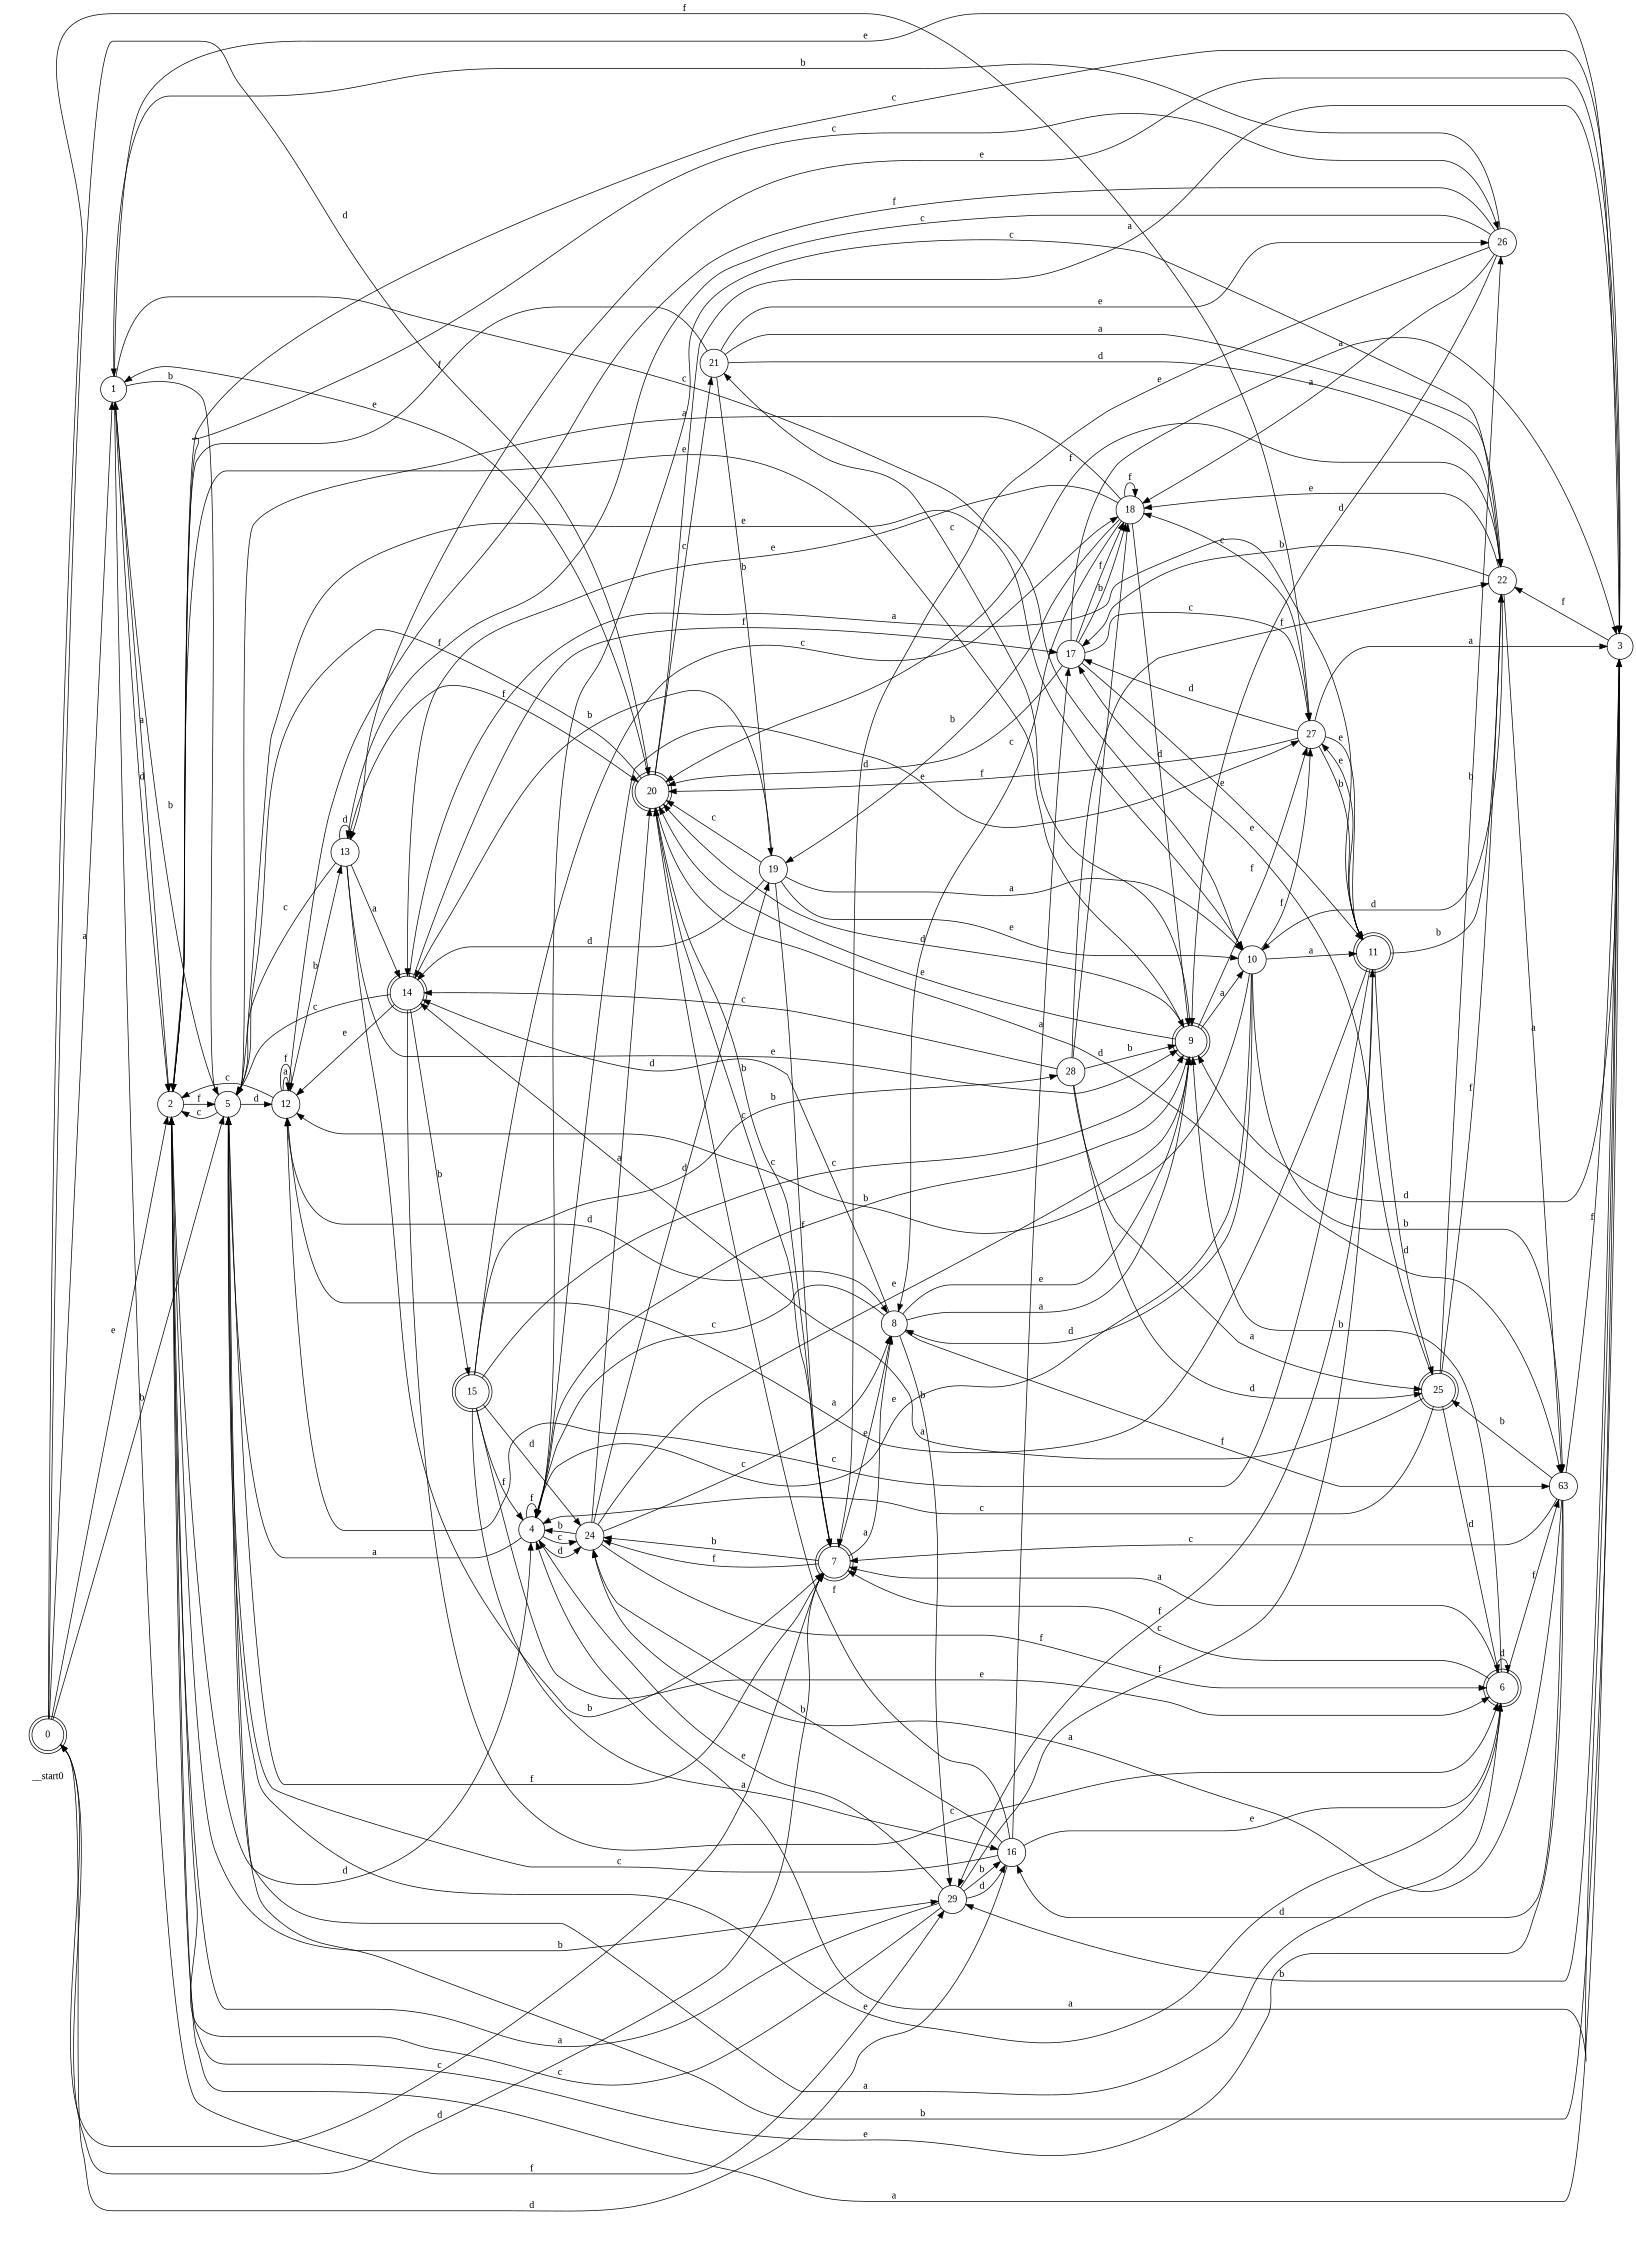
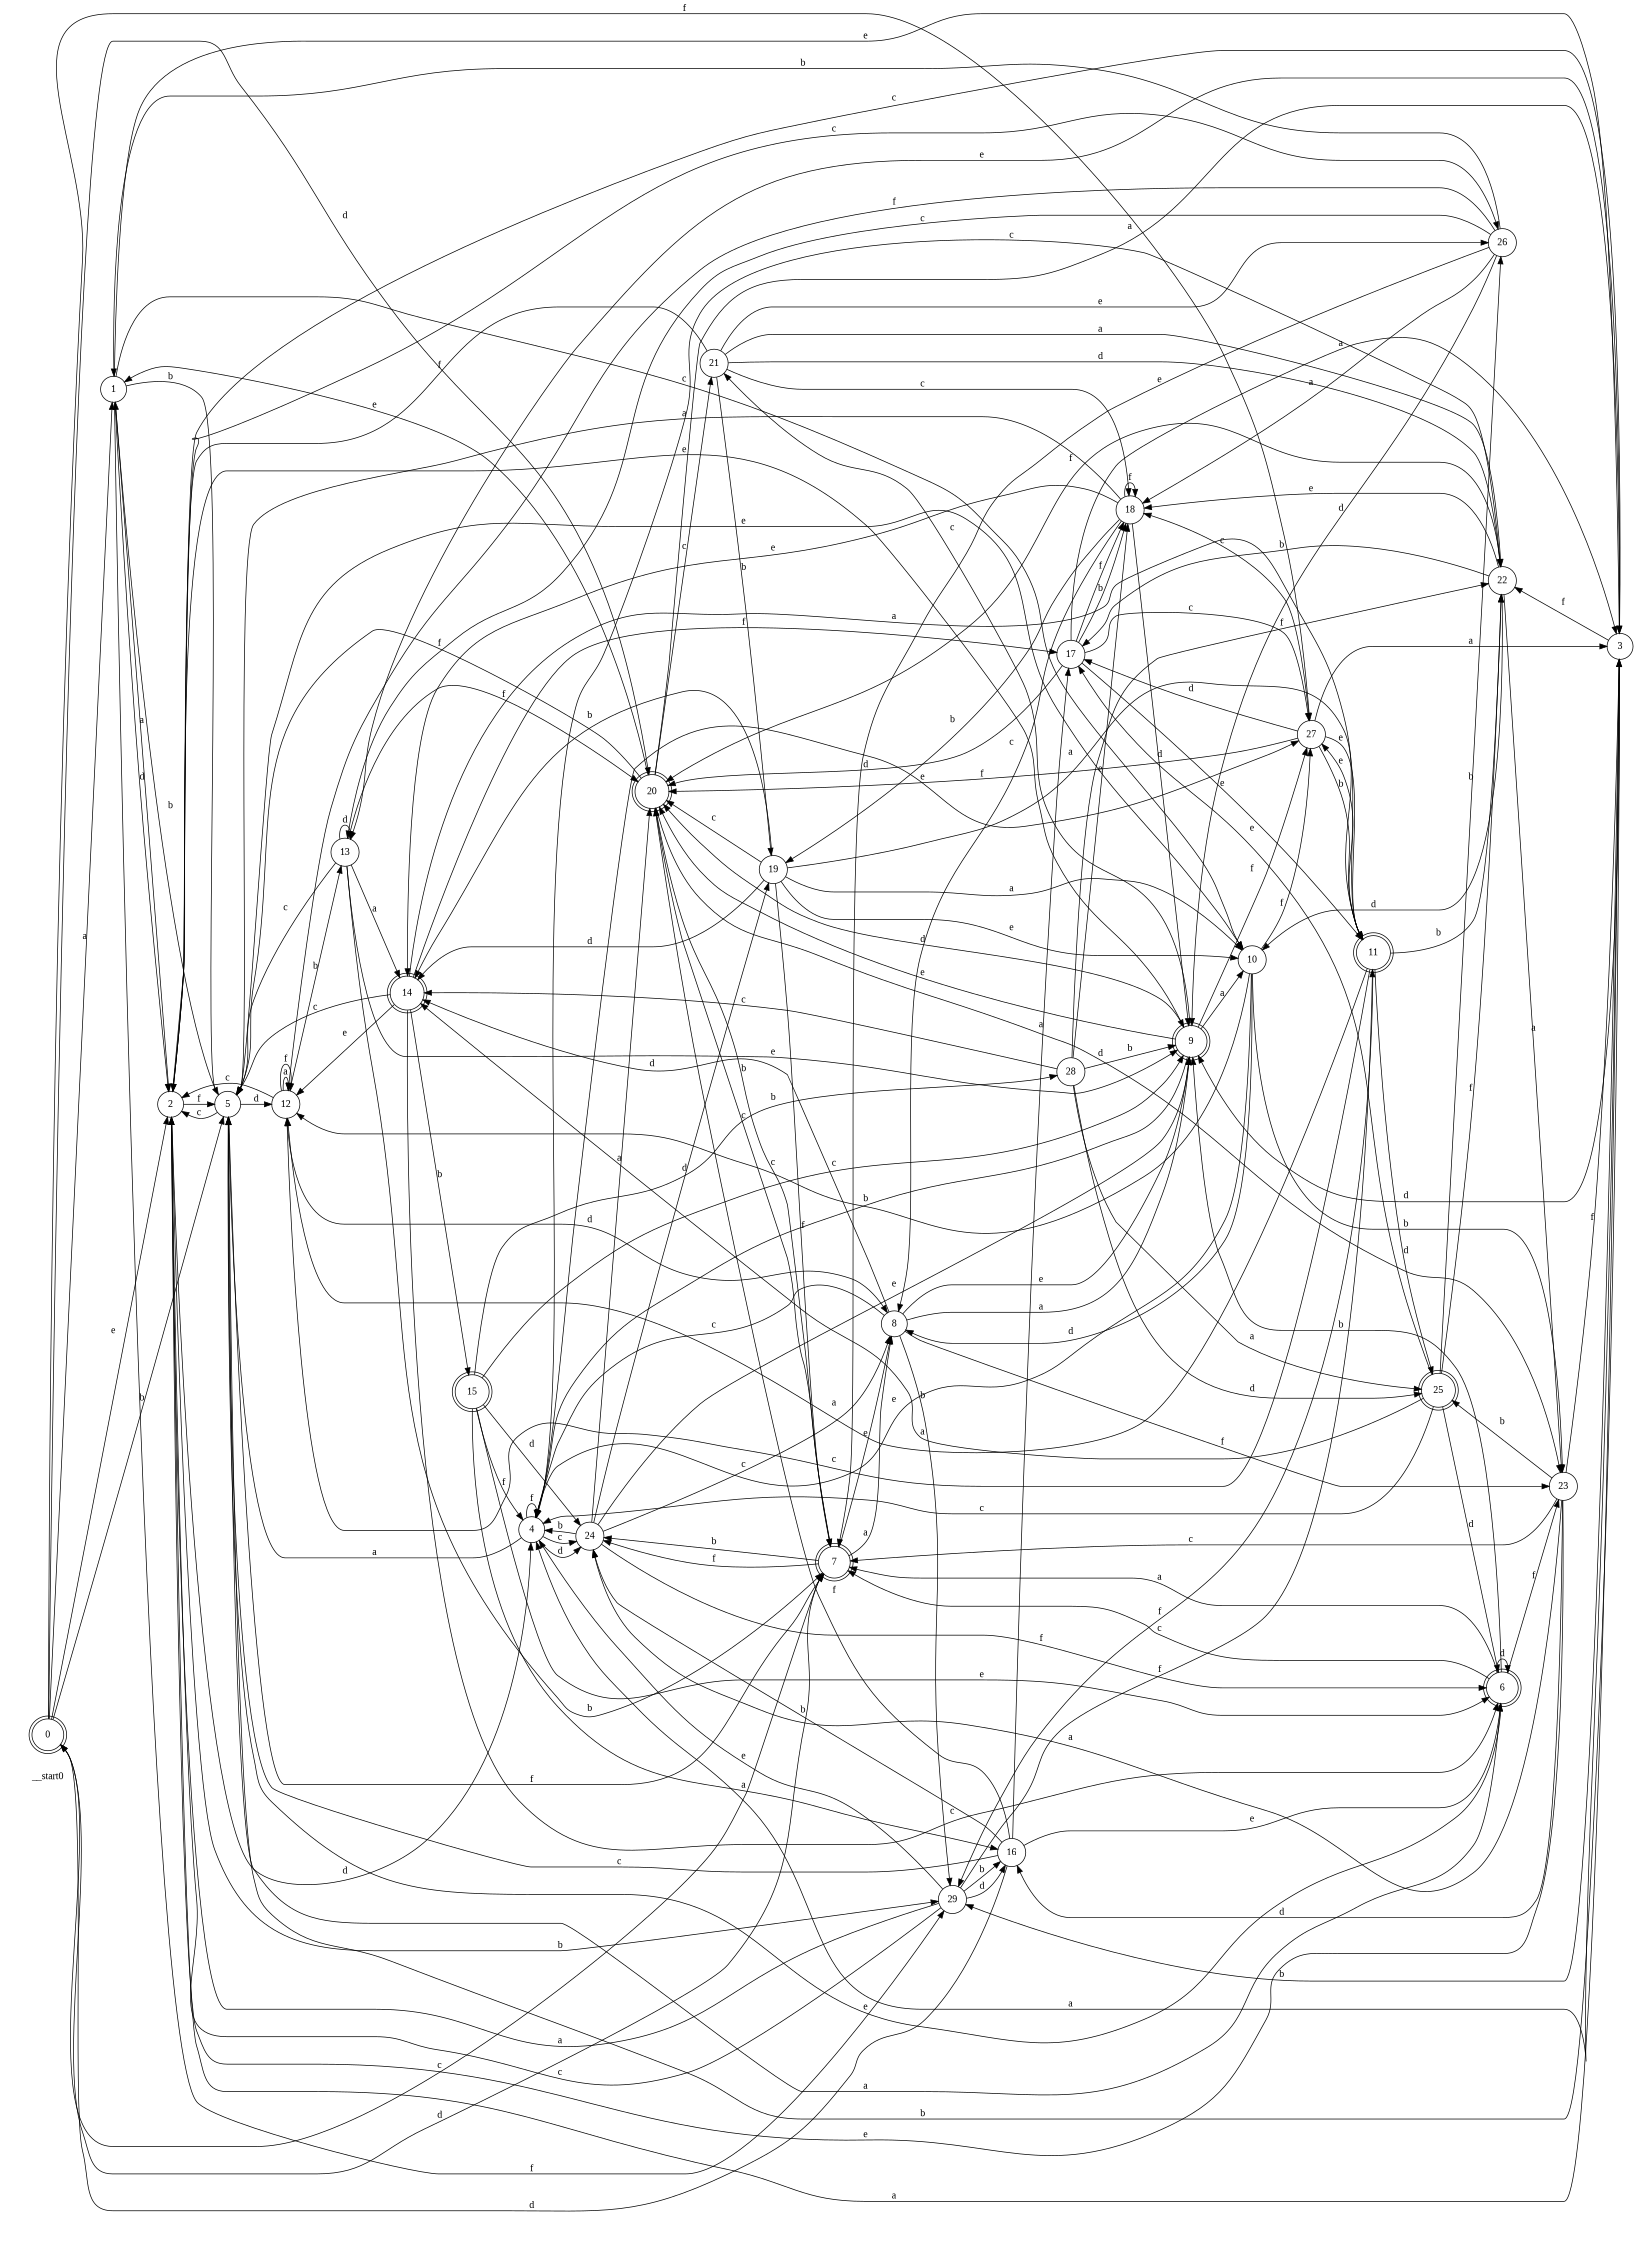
(606, 776) -> (960, 389)
(1308, 957) -> (1169, 685)
(1563, 1486) -> (1563, 1486)
